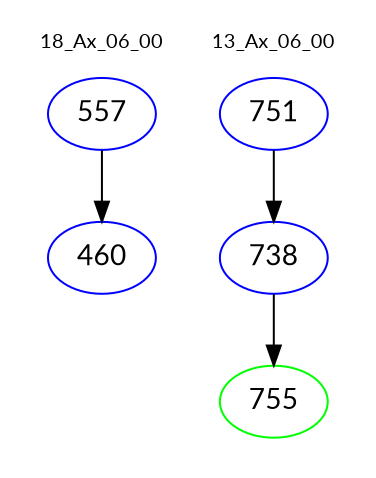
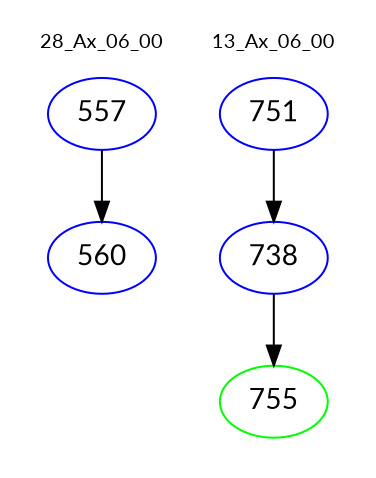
(102, 43) -> (102, 43)
(102, 258) -> (102, 258)
